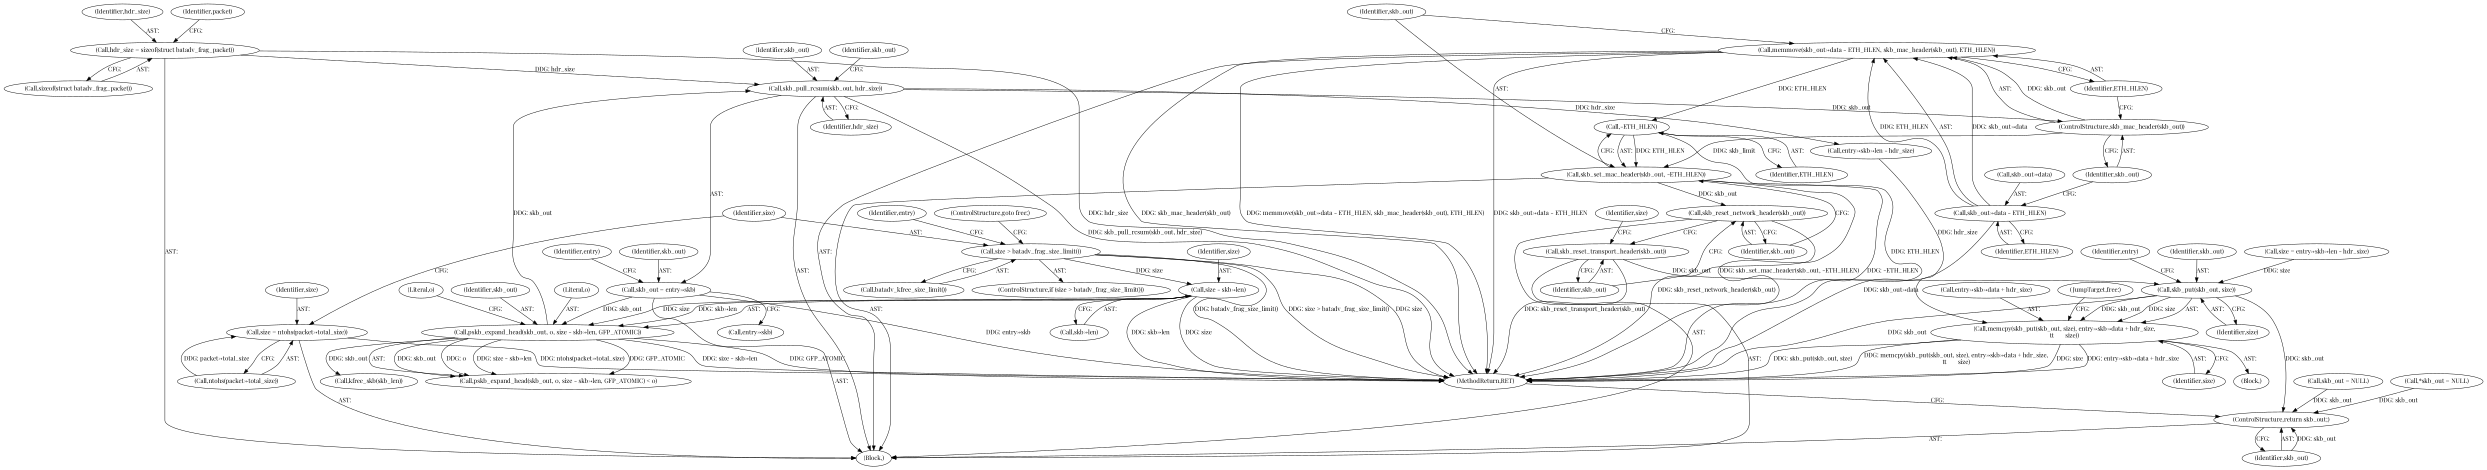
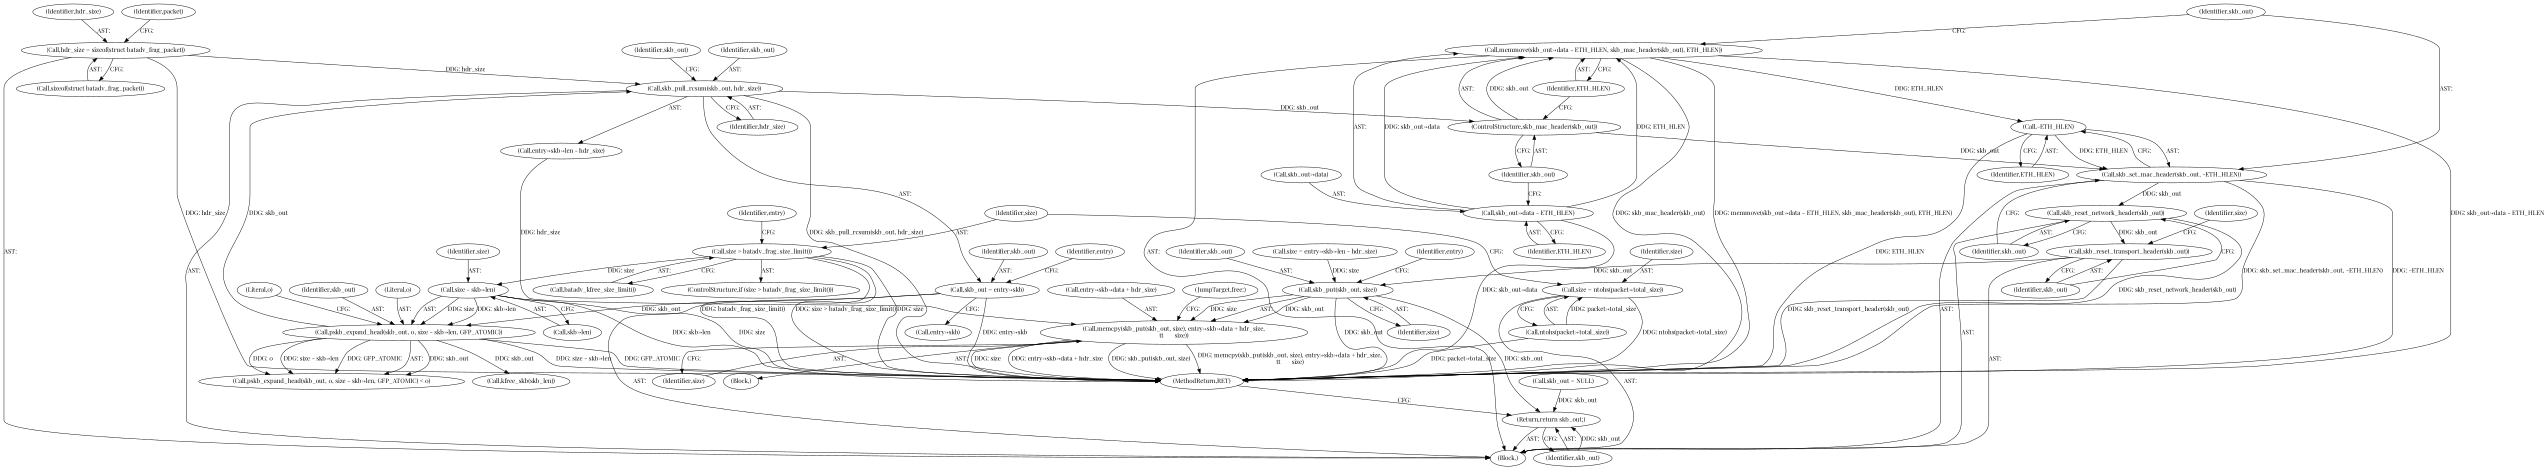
(1595, 108) -> (676, 108)
(1734, 151) -> (1980, 151)
(990, 213) -> none
(1691, 233) -> (2138, 233)
none -> (1390, 370)
(2437, 381) -> none
(2281, 420) -> (1551, 420)
